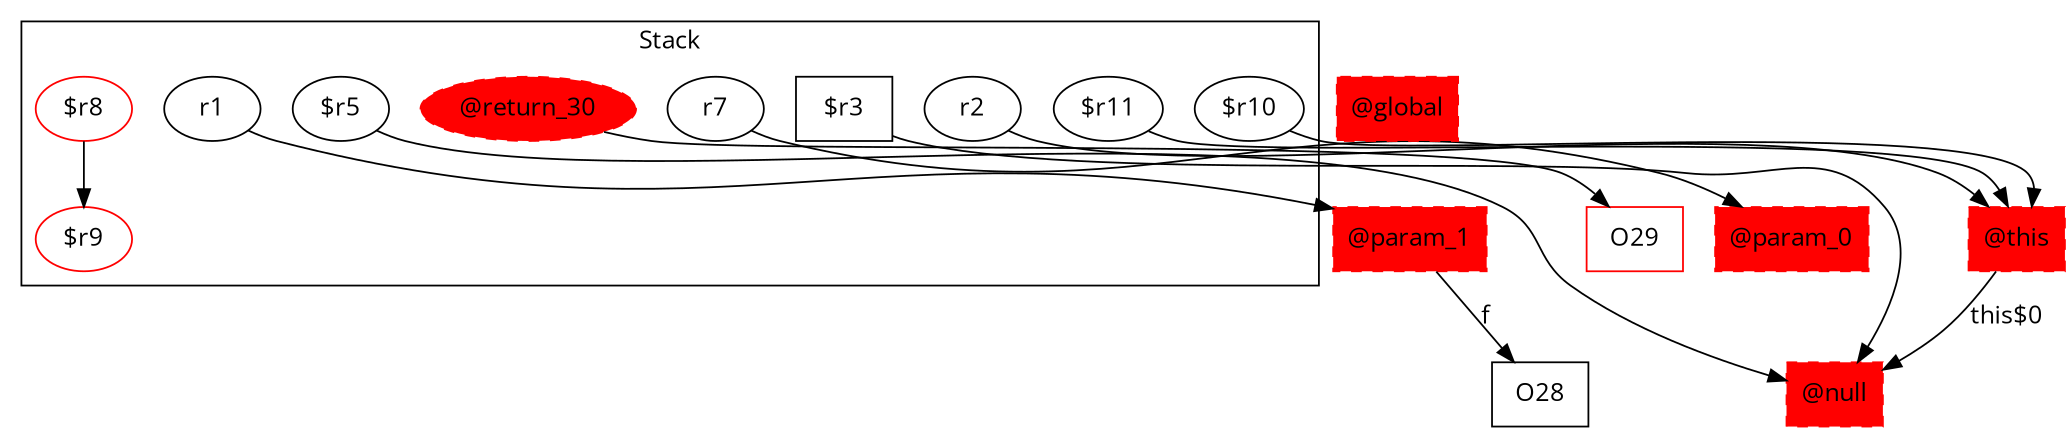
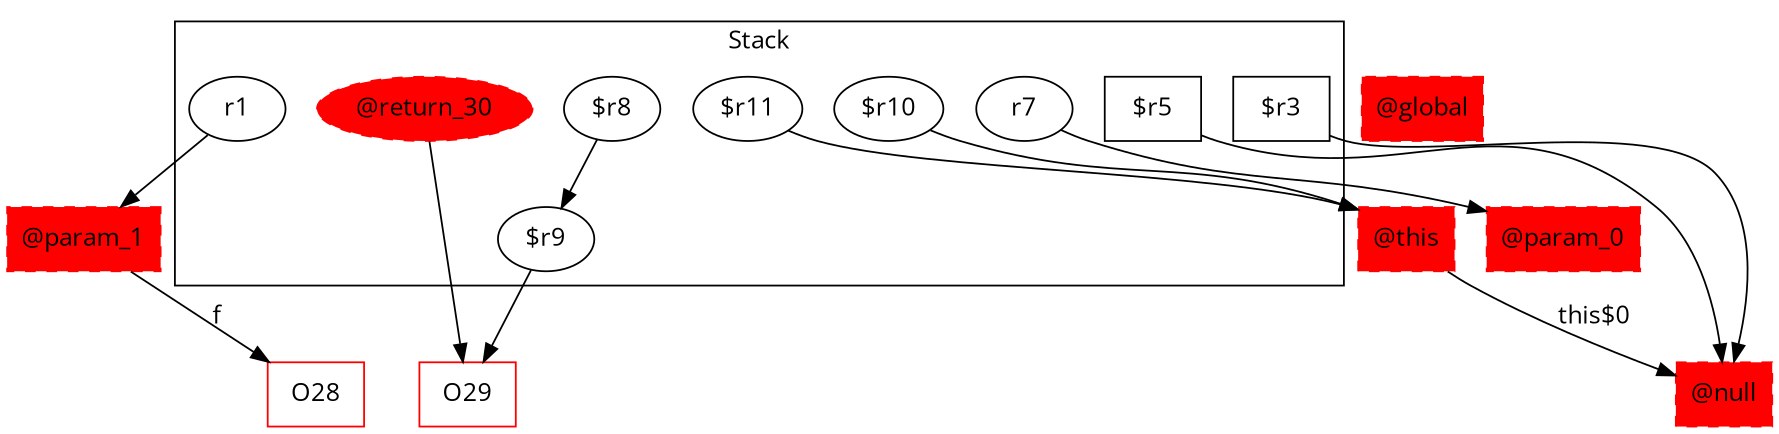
(84, 109) -> (612, 109)
(341, 109) -> (1153, 109)
(973, 109) -> none
(84, 239) -> (546, 239)
none -> (511, 308)
(1540, 394) -> (316, 394)
